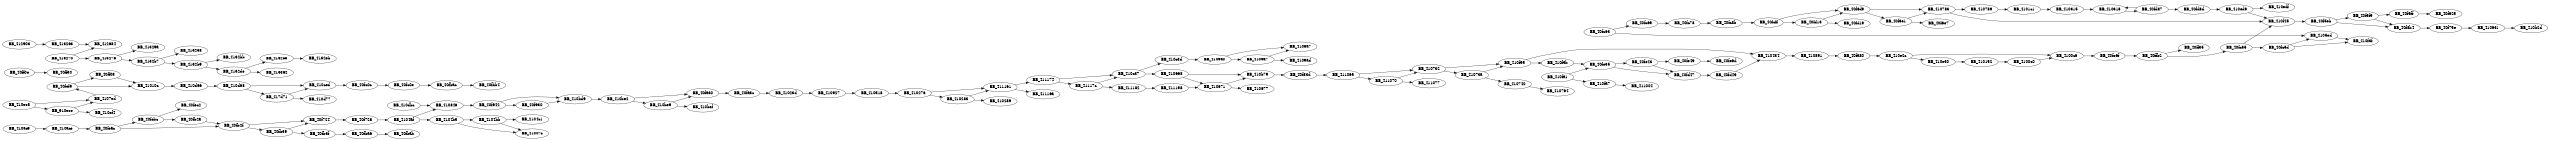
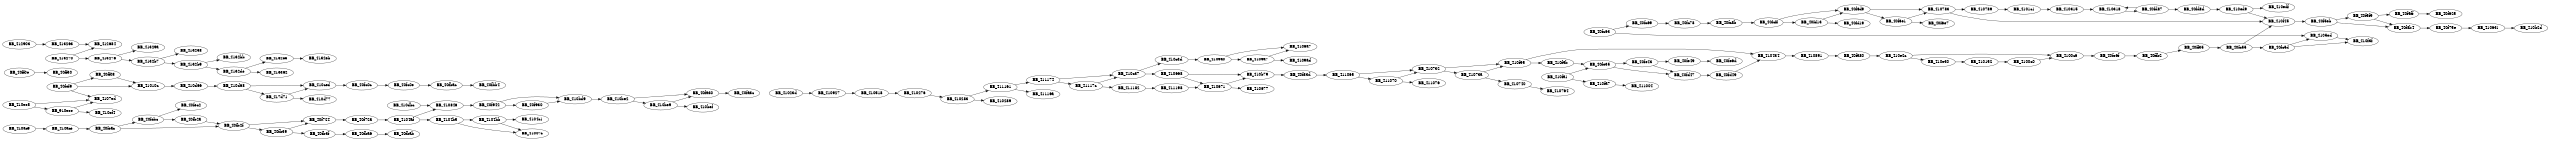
(2195, 56) -> (2213, 48)
(1429, 83) -> (1429, 83)
(956, 90) -> none
(87, 92) -> (80, 93)
(763, 93) -> none
(532, 119) -> (532, 119)
